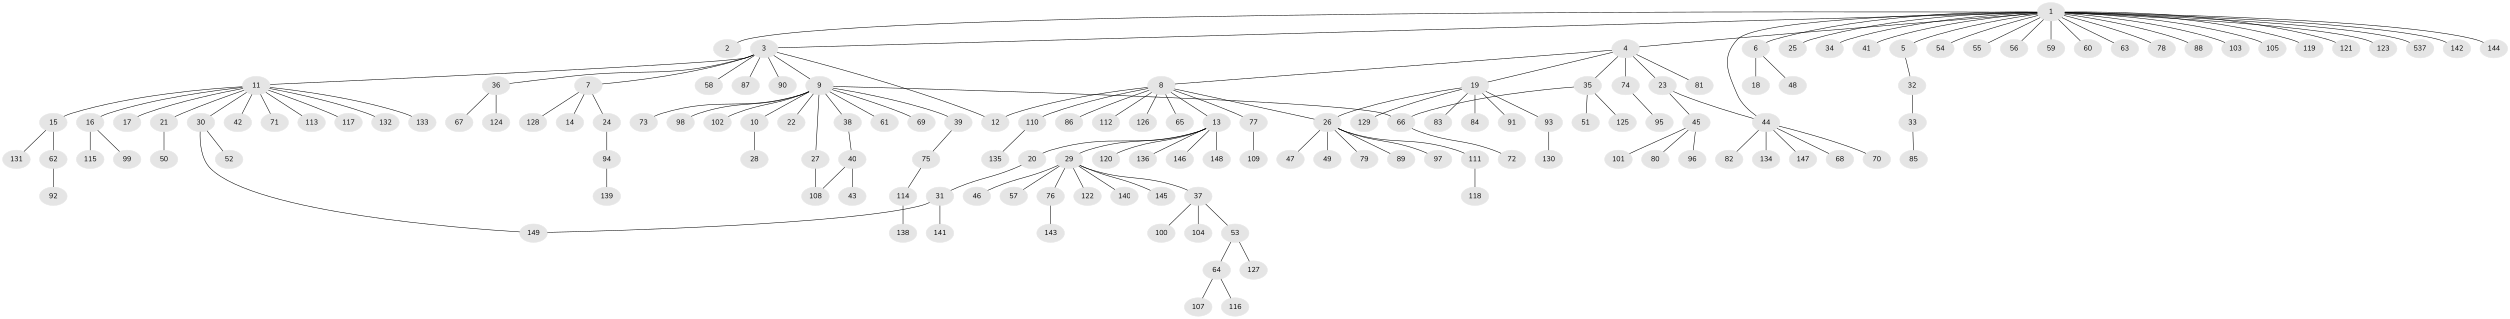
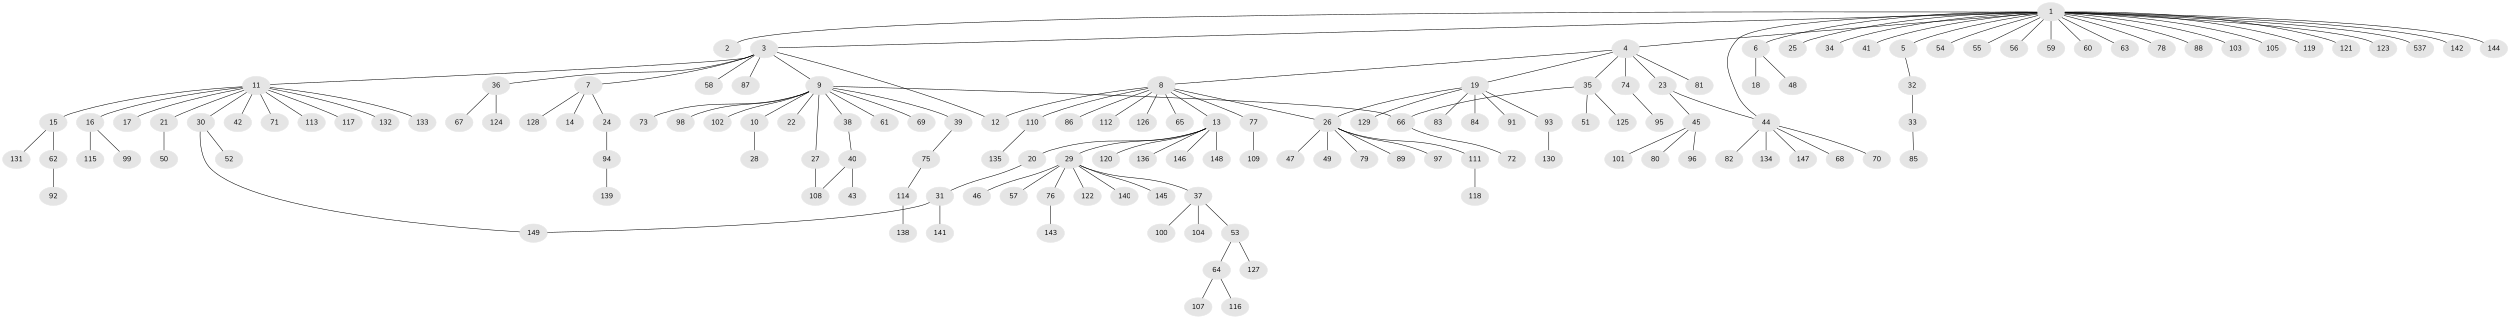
(783, 86) -> none
